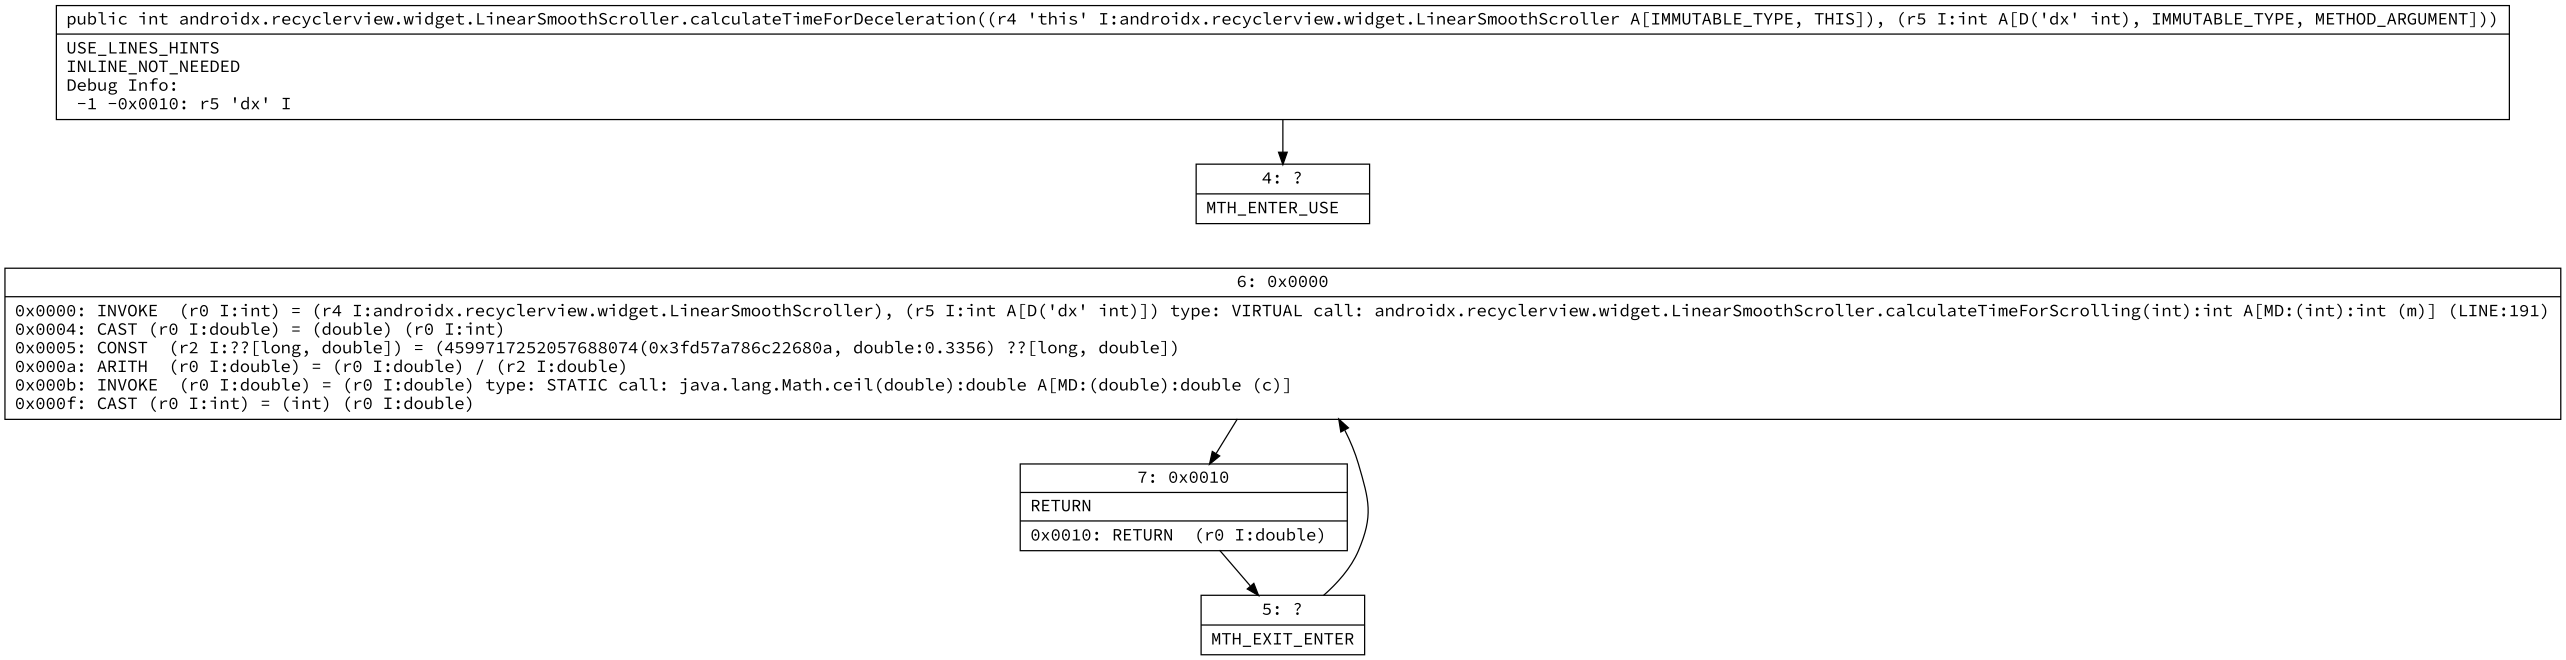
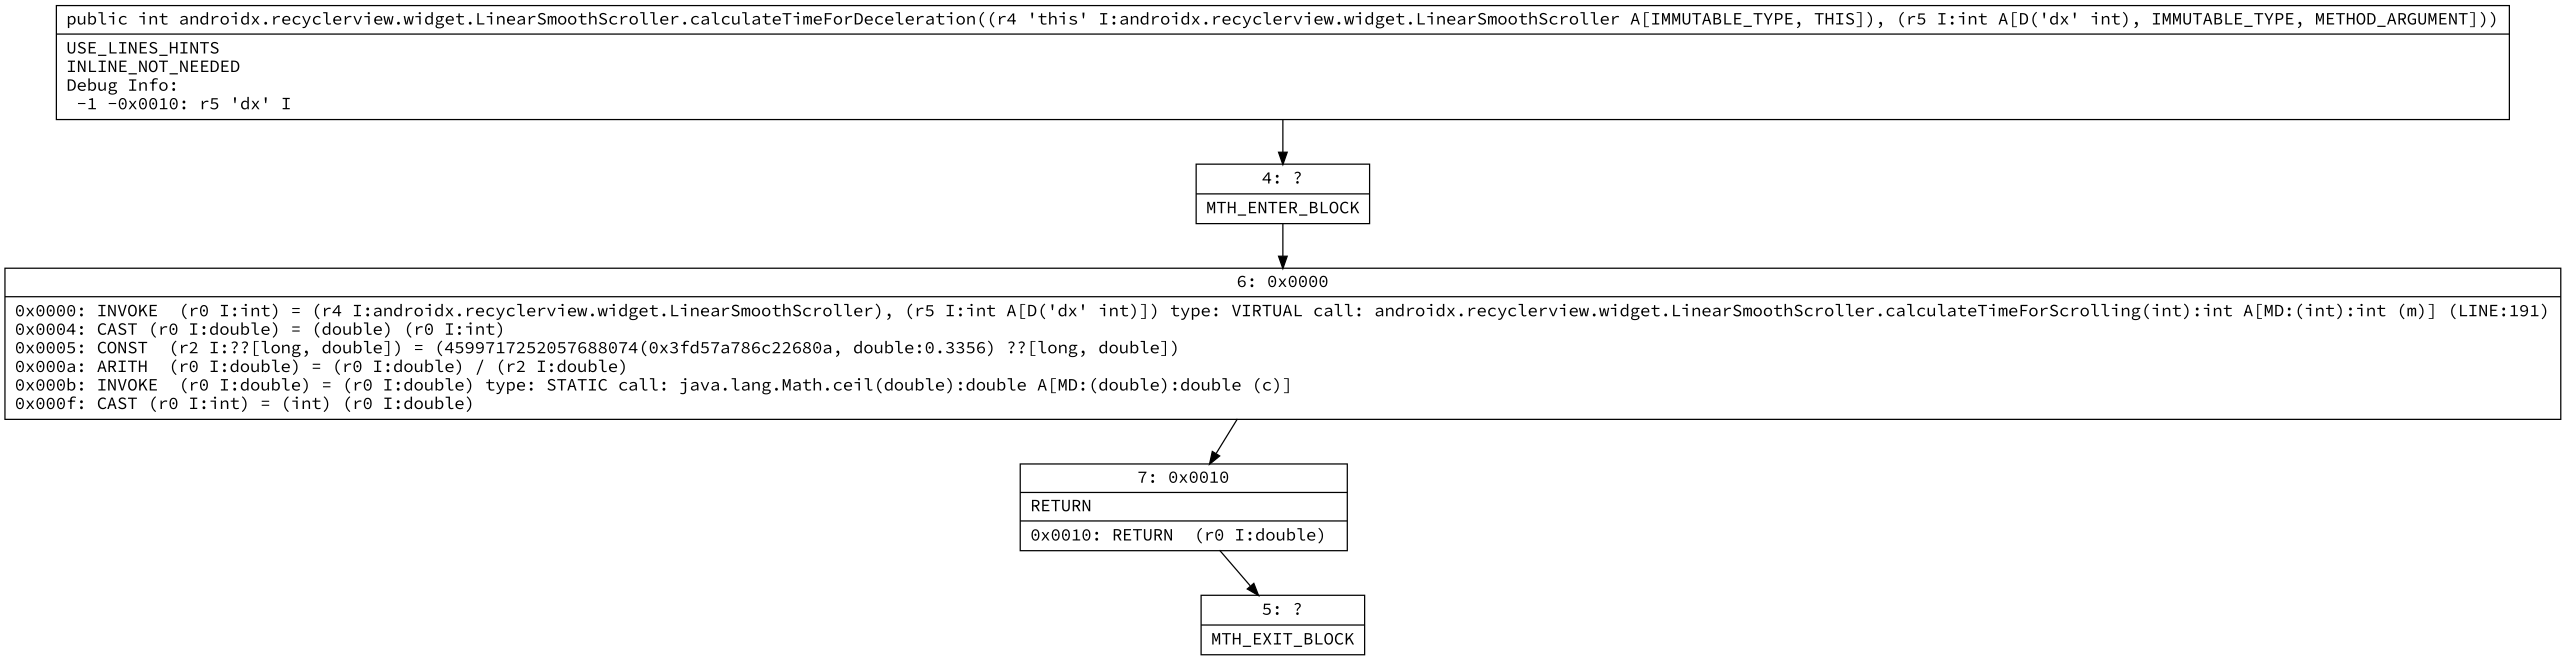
(1273, 208) -> (1283, 208)
(1368, 518) -> (1283, 240)
(1283, 639) -> (1283, 639)
